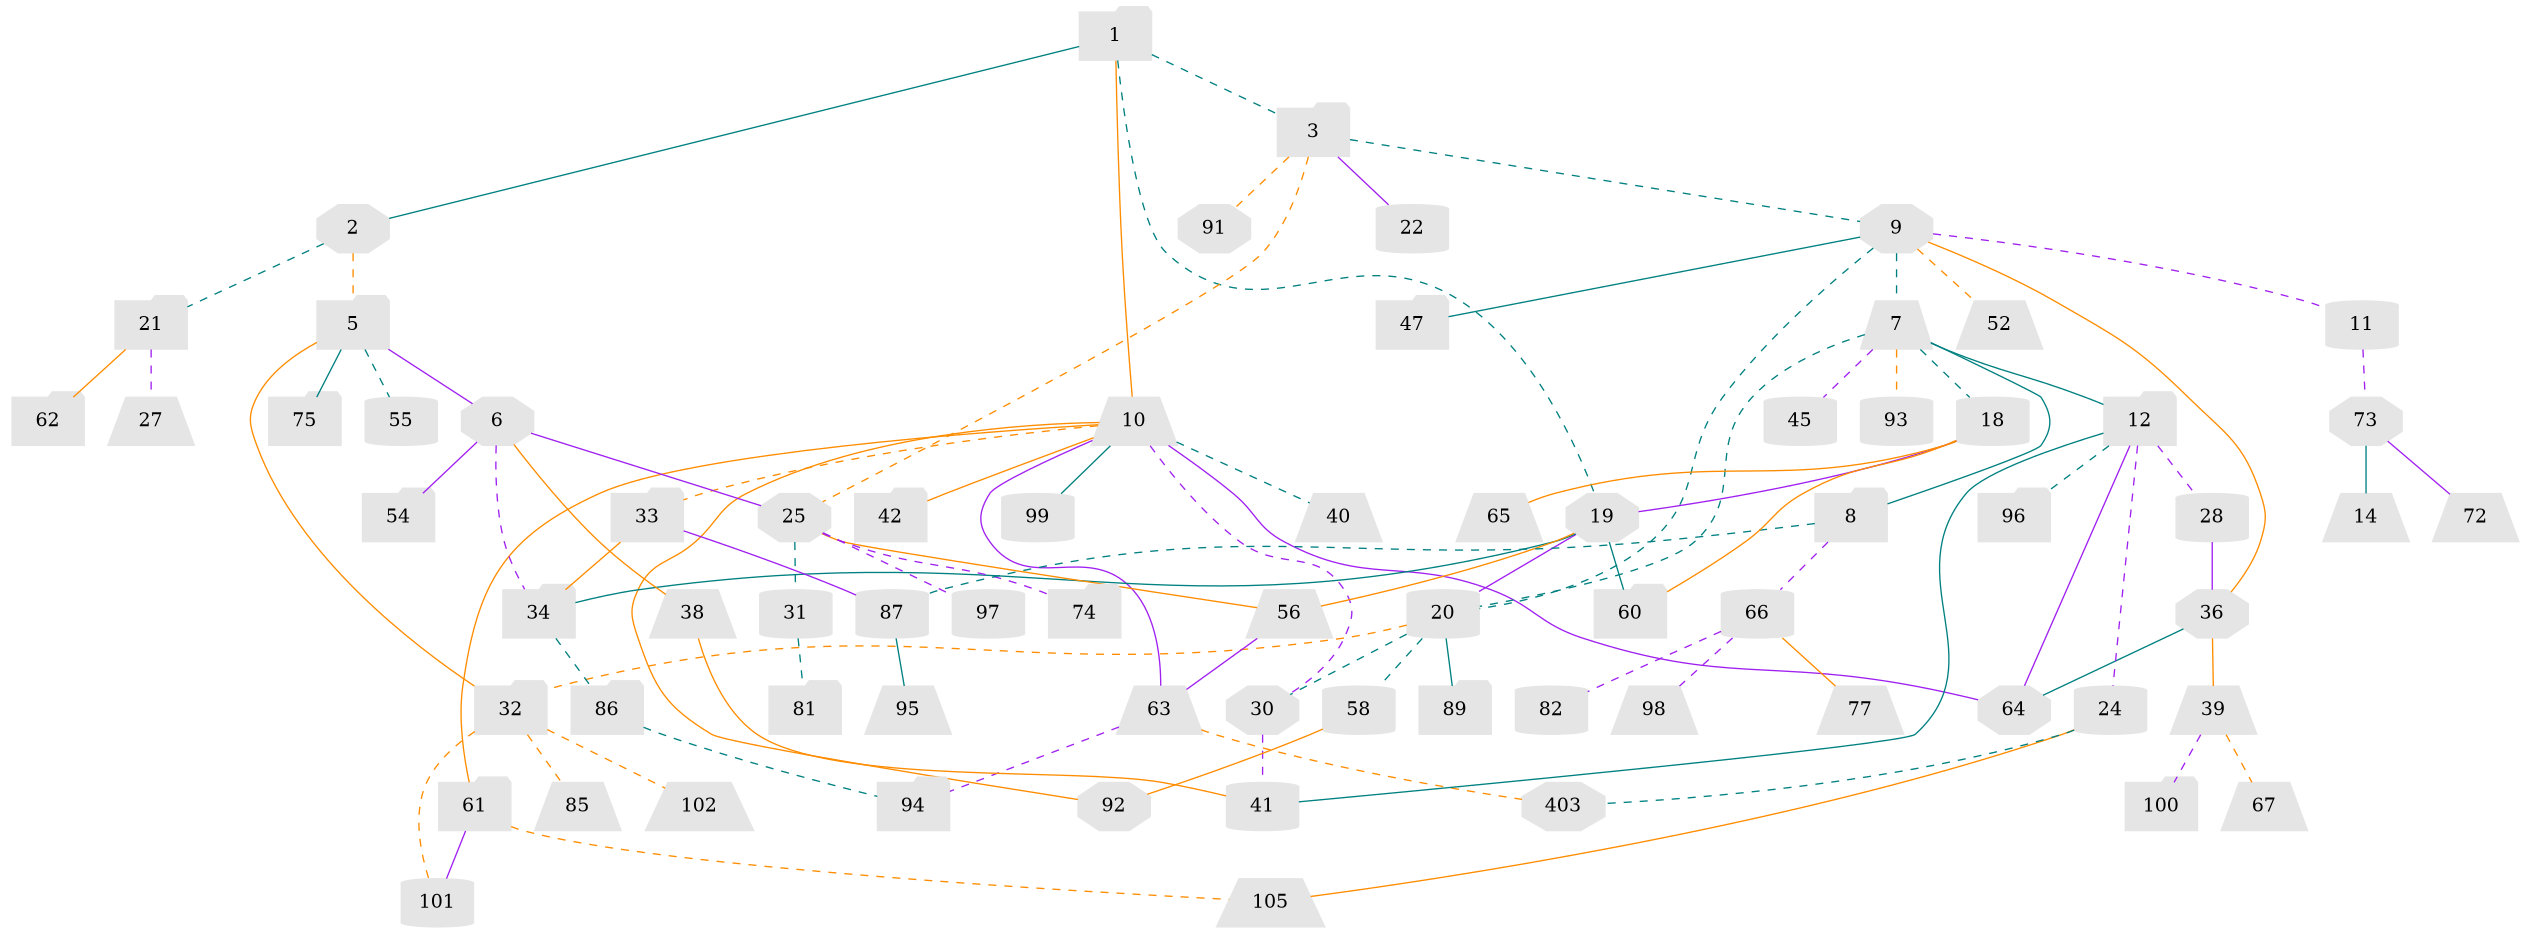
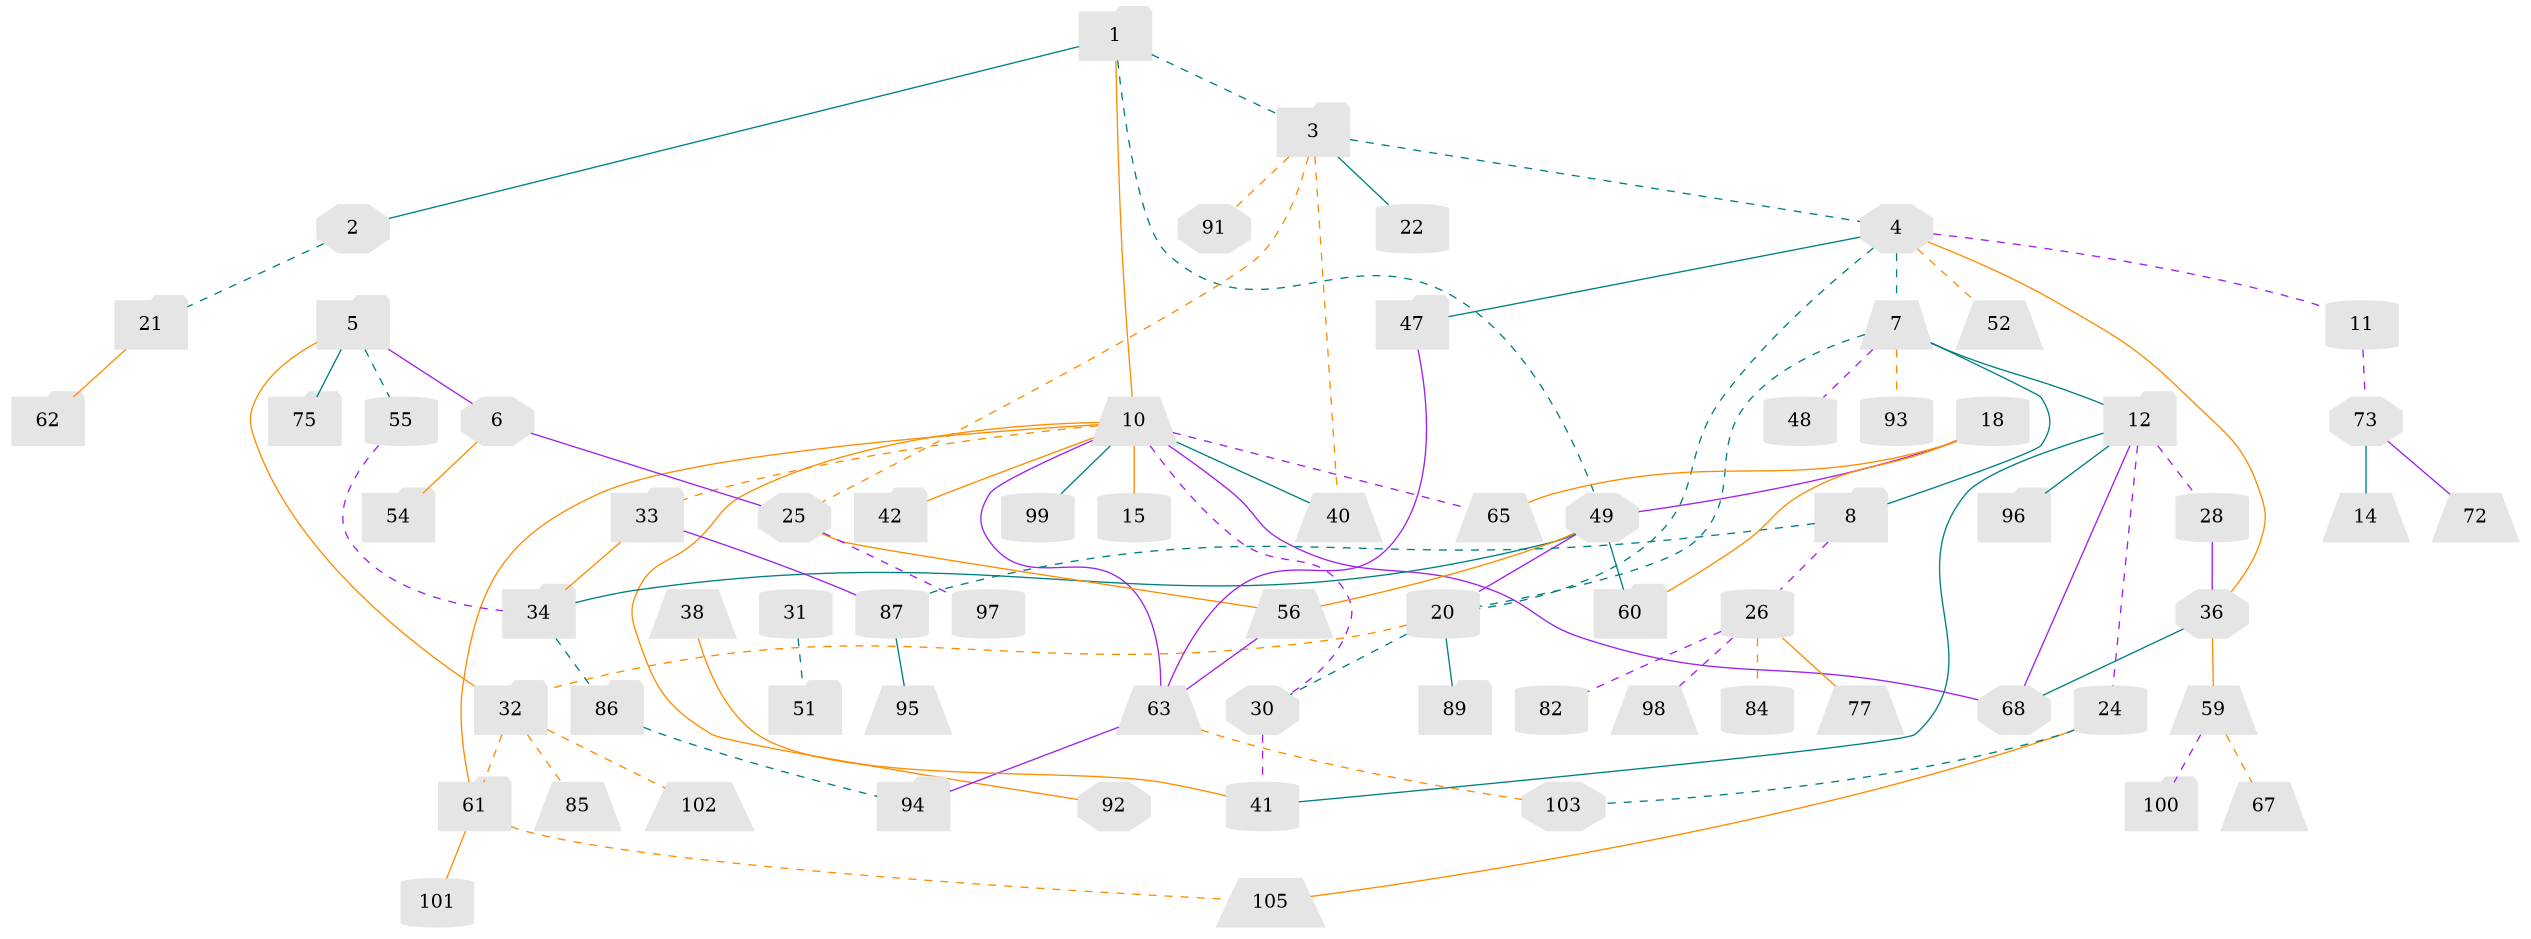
(1363, 181) -> (1363, 181)
(1897, 229) -> (1897, 229)
(353, 277) -> none
none -> (1326, 325)
(1945, 373) -> none
(151, 421) -> none
(1800, 421) -> (1800, 421)
(450, 468) -> (450, 468)
none -> (1321, 470)
(2077, 470) -> (2077, 470)
(1243, 472) -> (1243, 472)
none -> (1134, 518)
(1602, 518) -> (1602, 518)
(500, 520) -> (373, 565)
(583, 526) -> none
none -> (1396, 539)
(795, 561) -> none
(1085, 614) -> none
(1757, 614) -> (1757, 614)
(805, 710) -> (805, 710)
(1359, 710) -> none
none -> (1757, 710)
(2014, 710) -> (2014, 710)
(2214, 710) -> (2214, 710)
(1034, 759) -> (1034, 759)
(422, 795) -> (493, 758)
(1564, 807) -> (1564, 807)
(456, 855) -> (456, 855)
